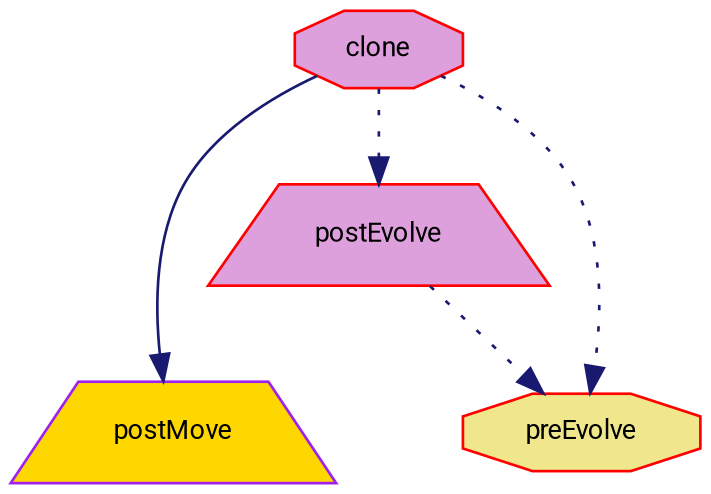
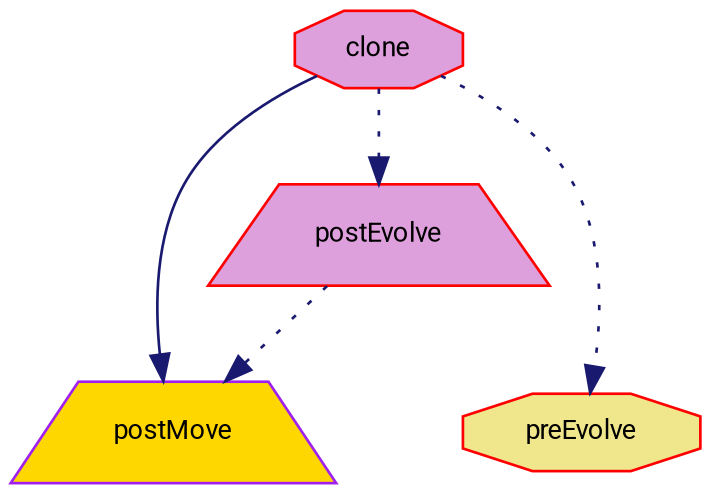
(477, 330) -> (286, 324)
